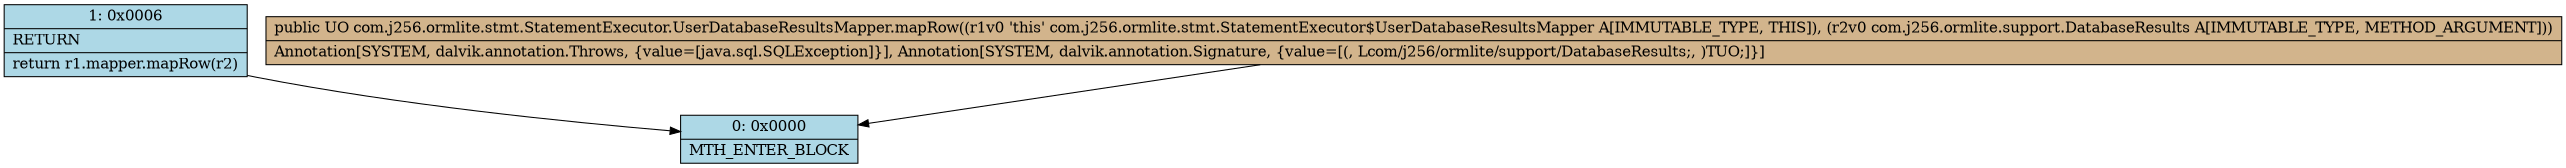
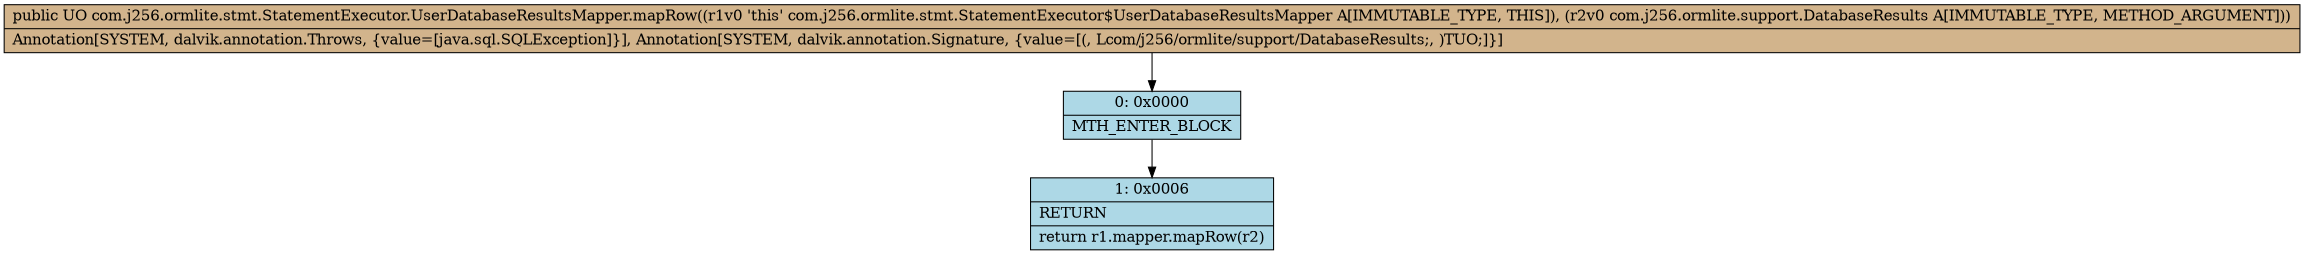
(458, 109) -> (1152, 153)
